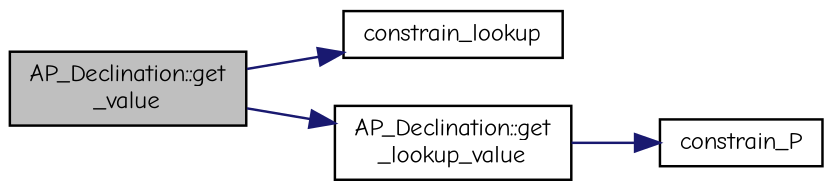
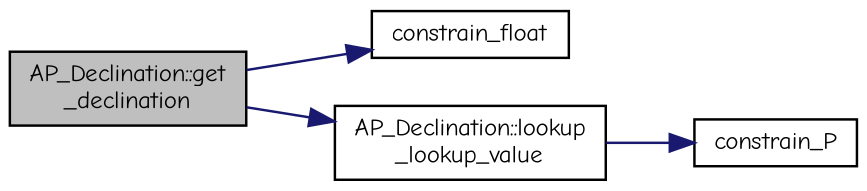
(453, 34) -> (470, 34)
(128, 89) -> (128, 89)
(453, 143) -> (470, 143)
